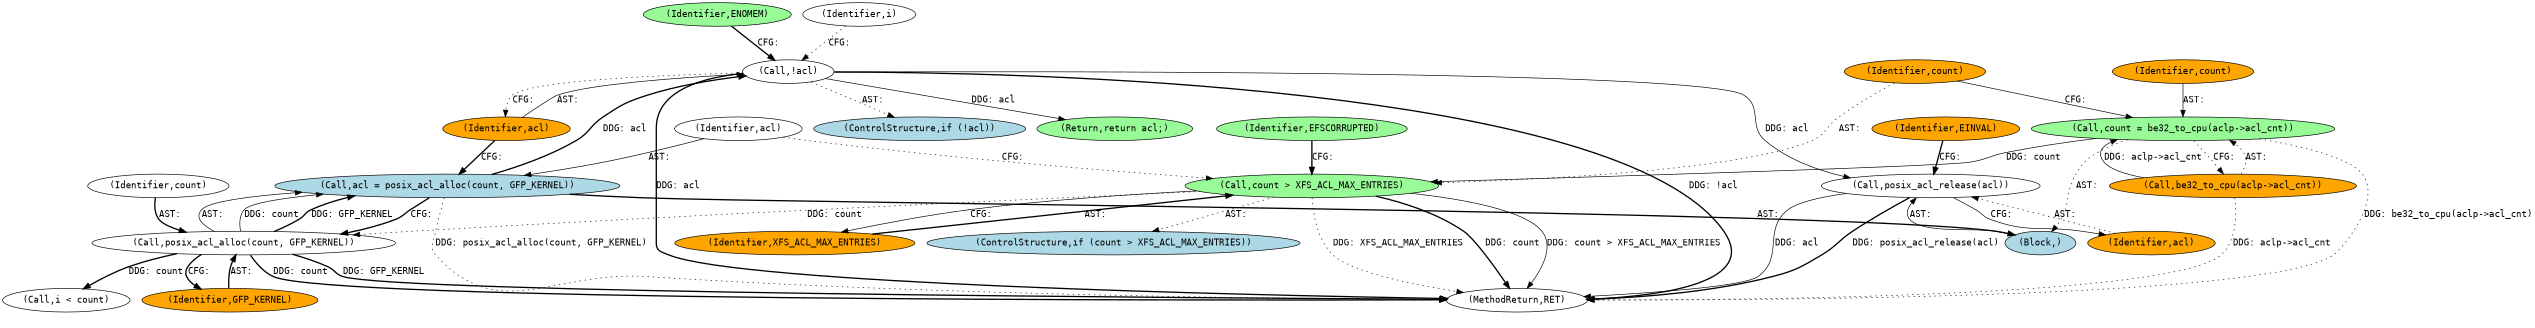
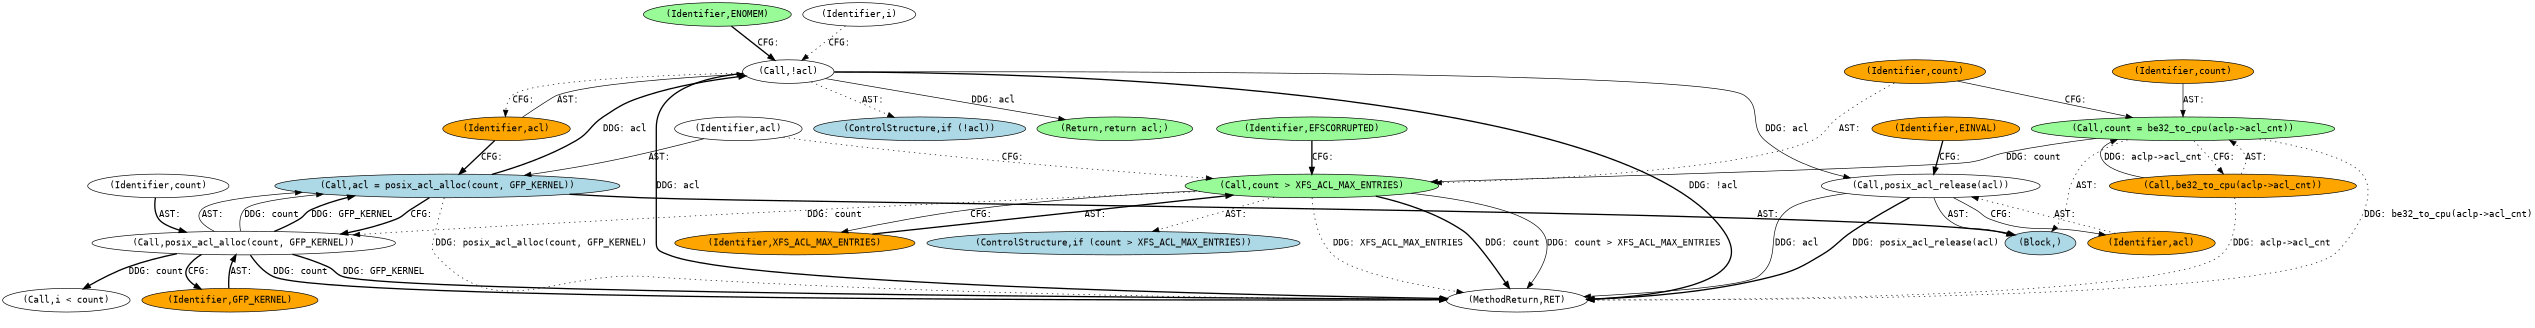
(1952, 229) -> (1953, 223)
